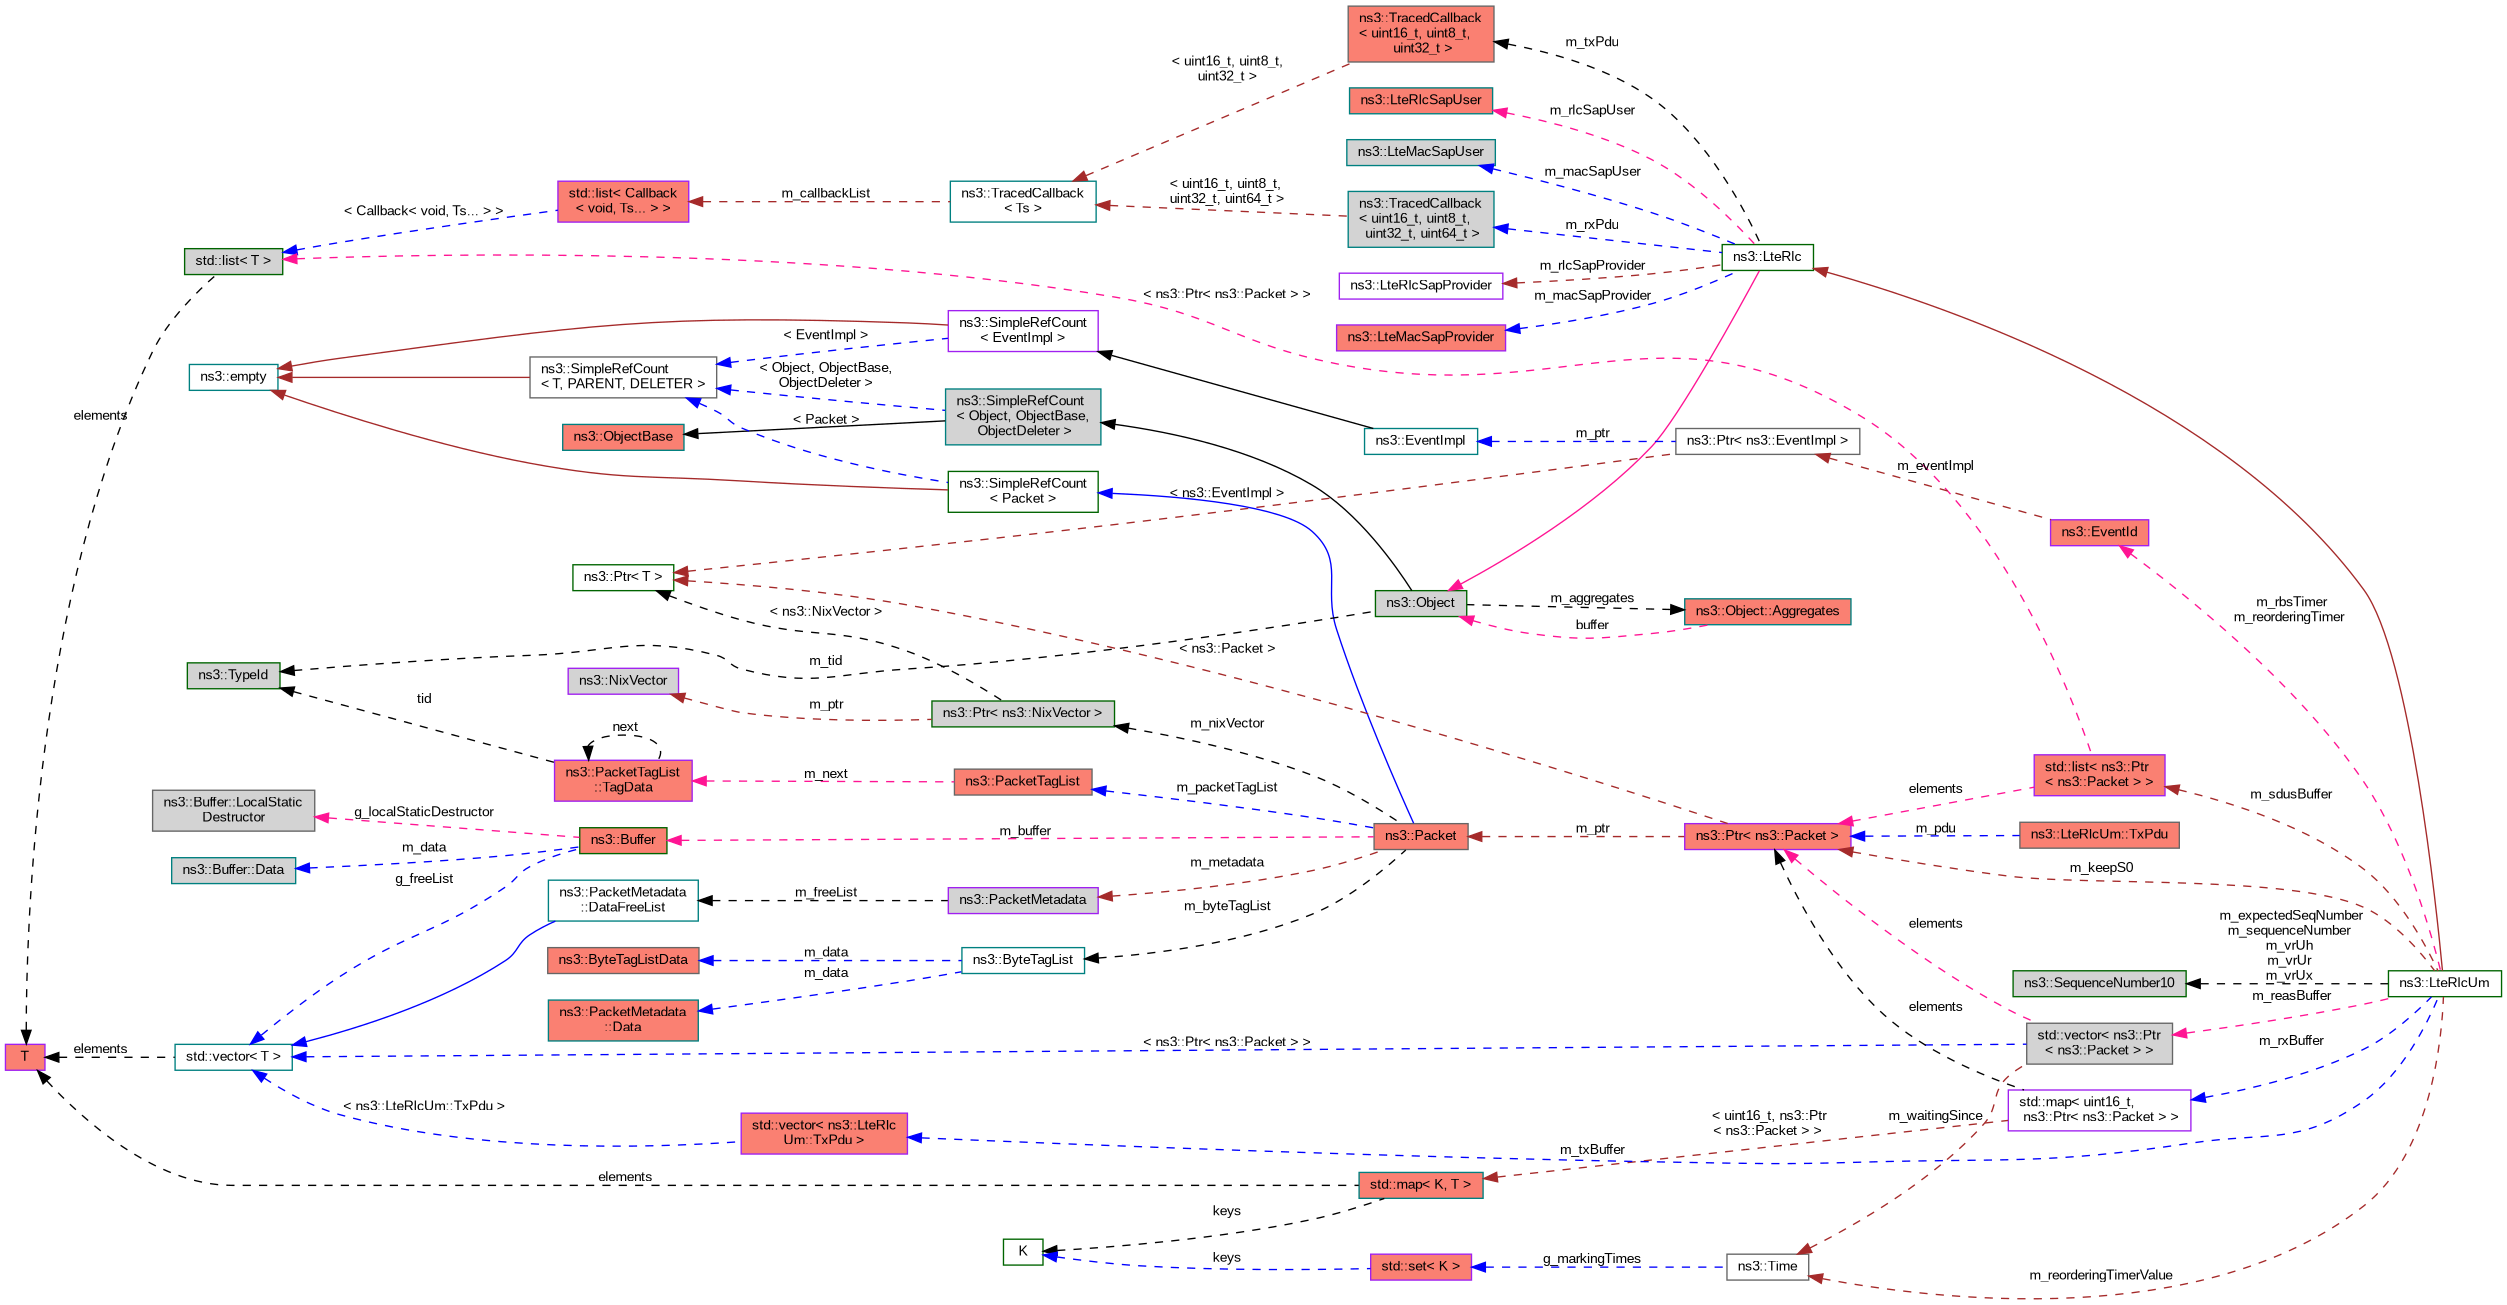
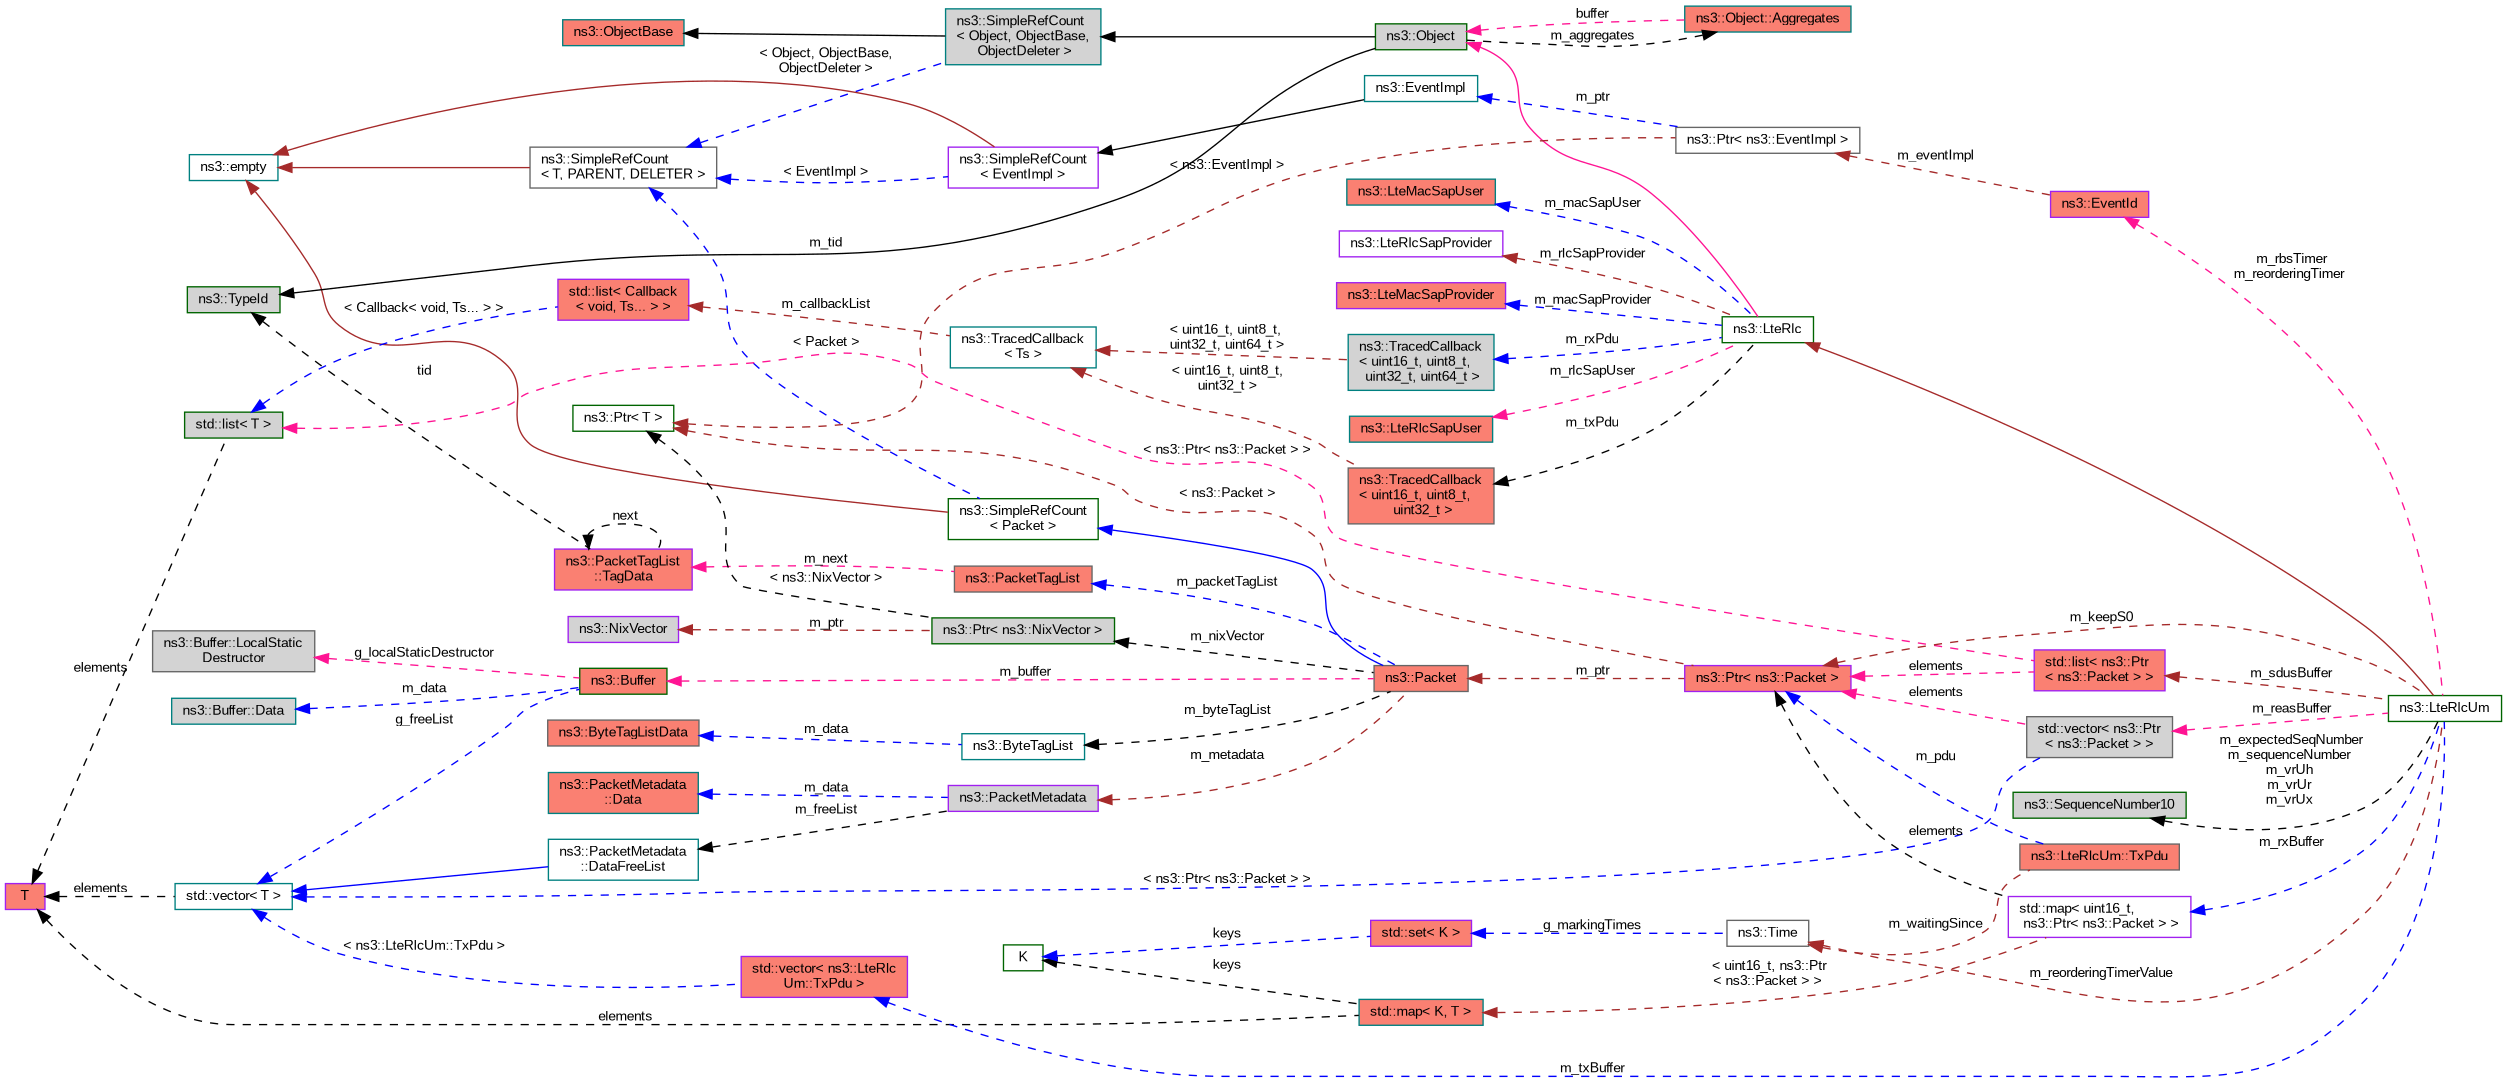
(1421, 153) -> (1421, 192)
(833, 677) -> (858, 252)
(837, 992) -> (830, 796)
(1933, 1171) -> (1945, 948)
